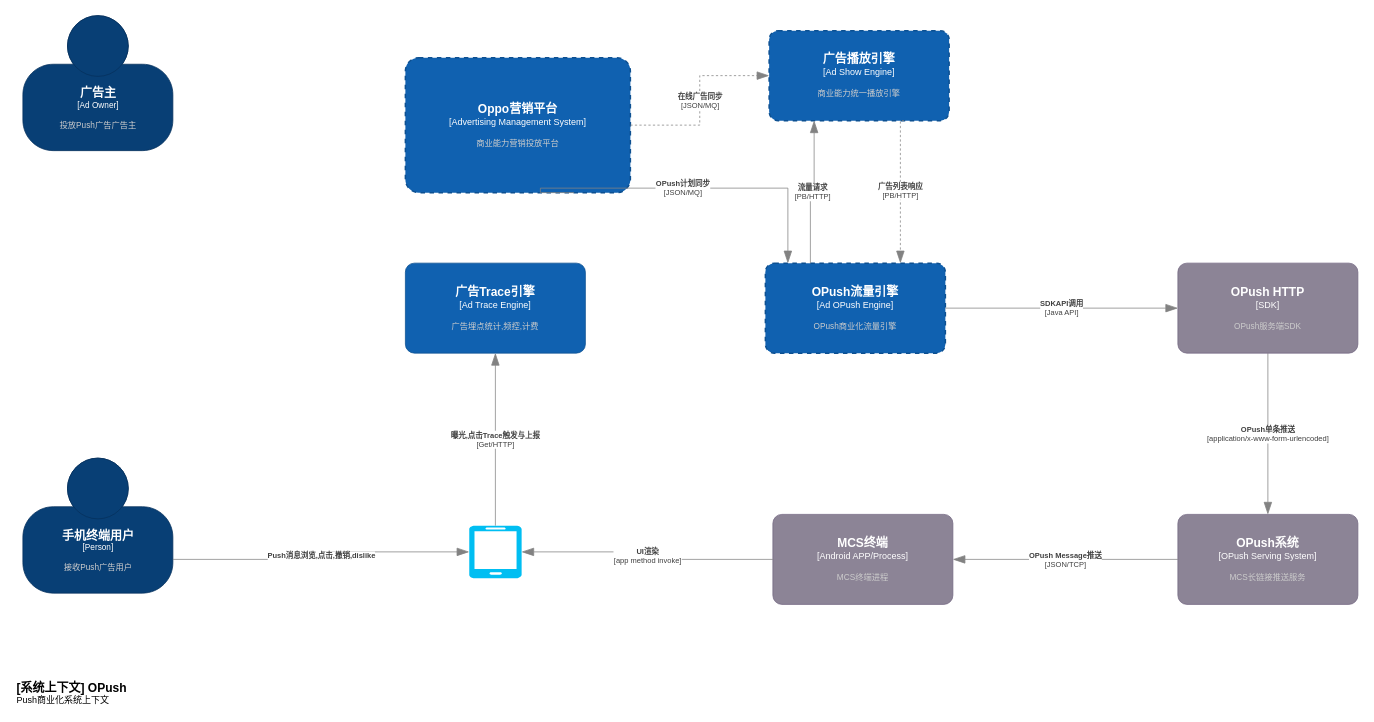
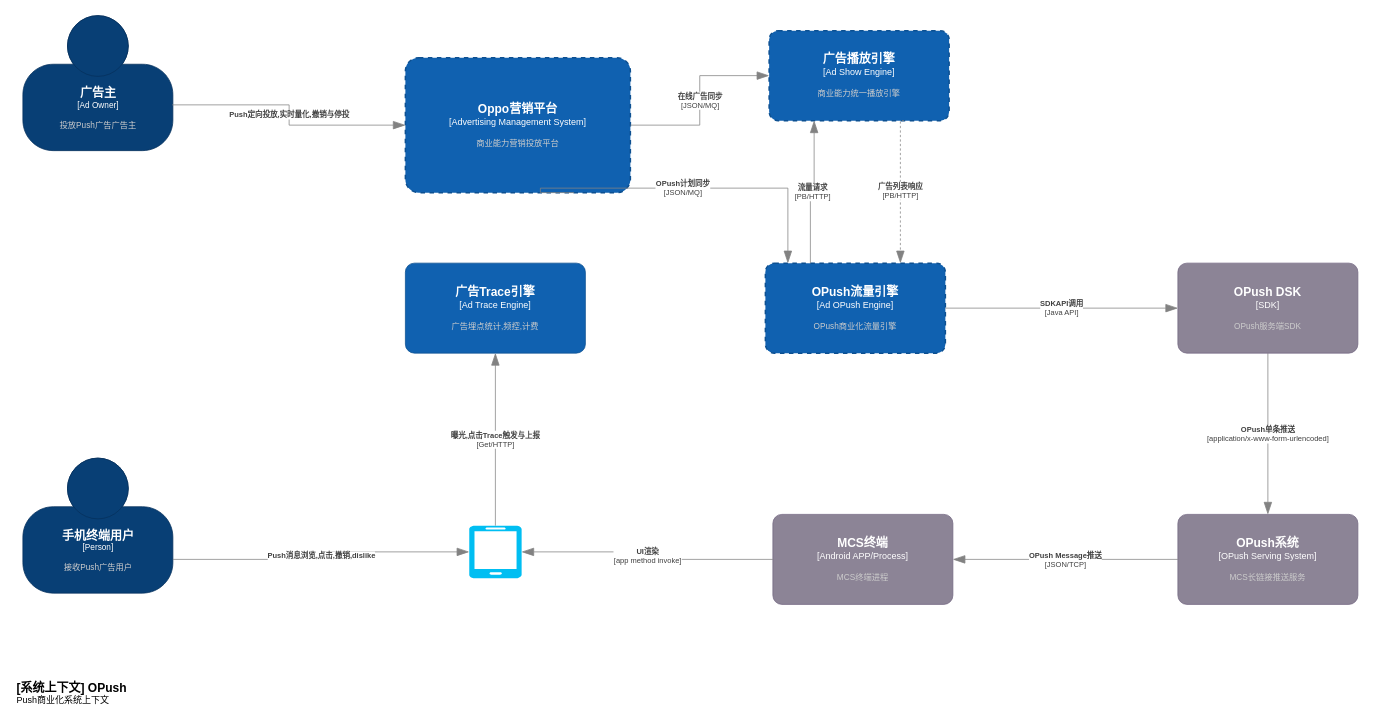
none -> (289, 113)
(674, 125) -> (674, 125)
(1268, 308) -> (1268, 308)
